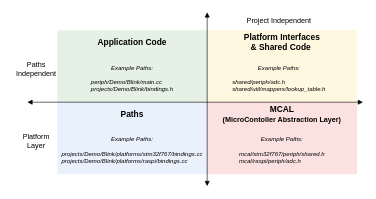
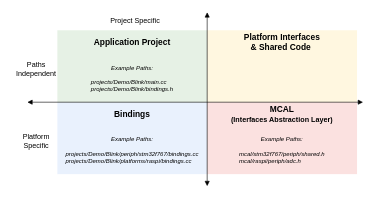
none -> (135, 21)
(279, 21) -> none
(132, 42) -> (132, 42)
(132, 75) -> (132, 75)
(279, 81) -> none
(132, 114) -> (132, 114)
(282, 114) -> (282, 114)
(36, 141) -> (36, 141)
(132, 151) -> (132, 151)
